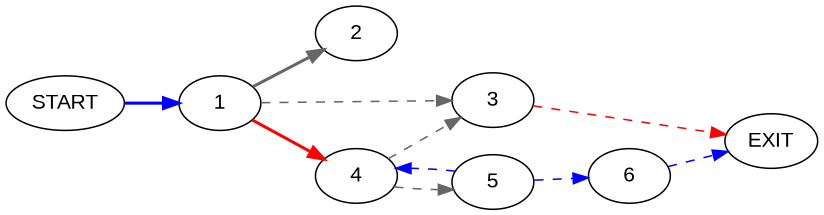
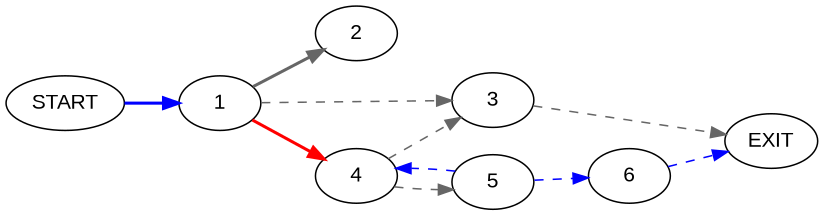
(622, 119) -> (622, 119)
